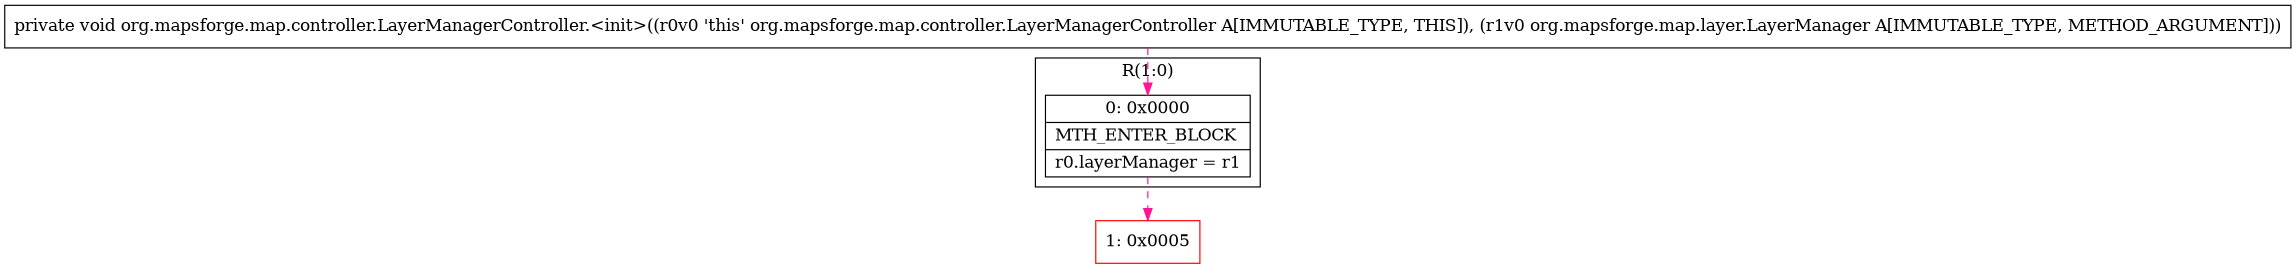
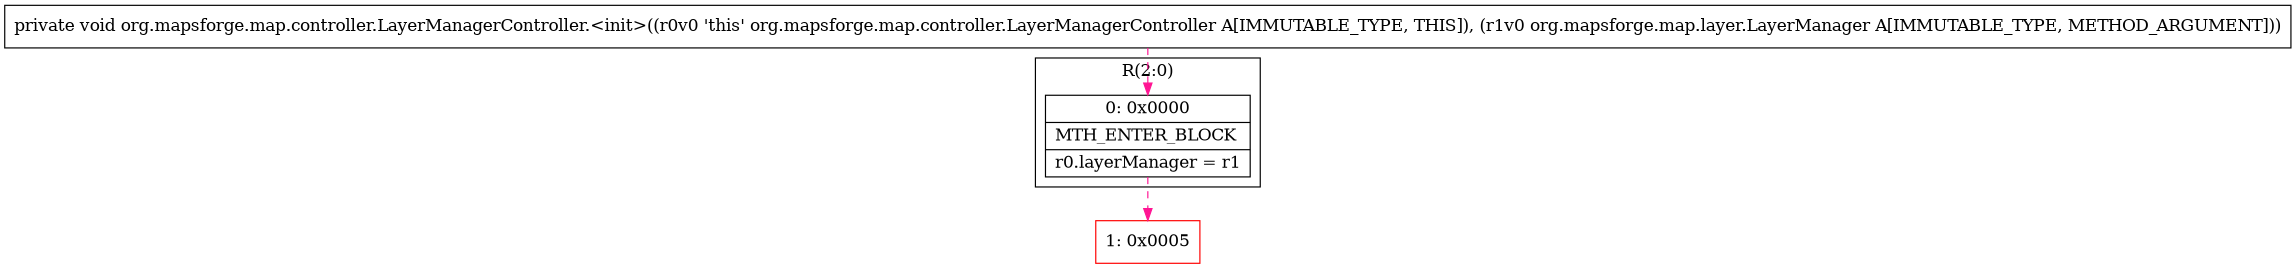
(1148, 72) -> (1148, 72)
